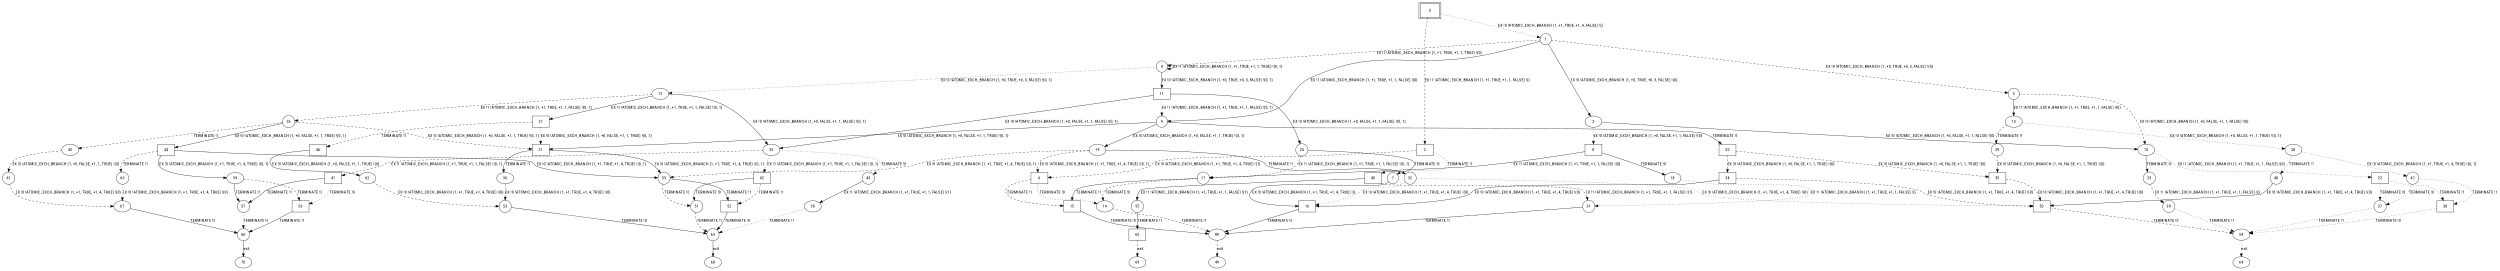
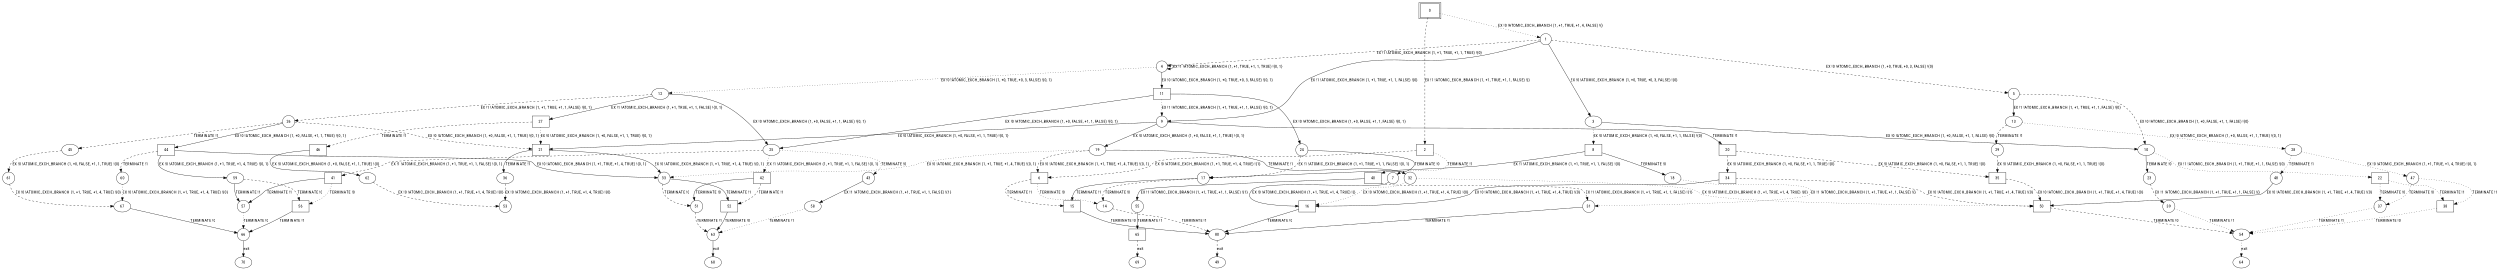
(882, 169) -> (882, 169)
(608, 220) -> none
